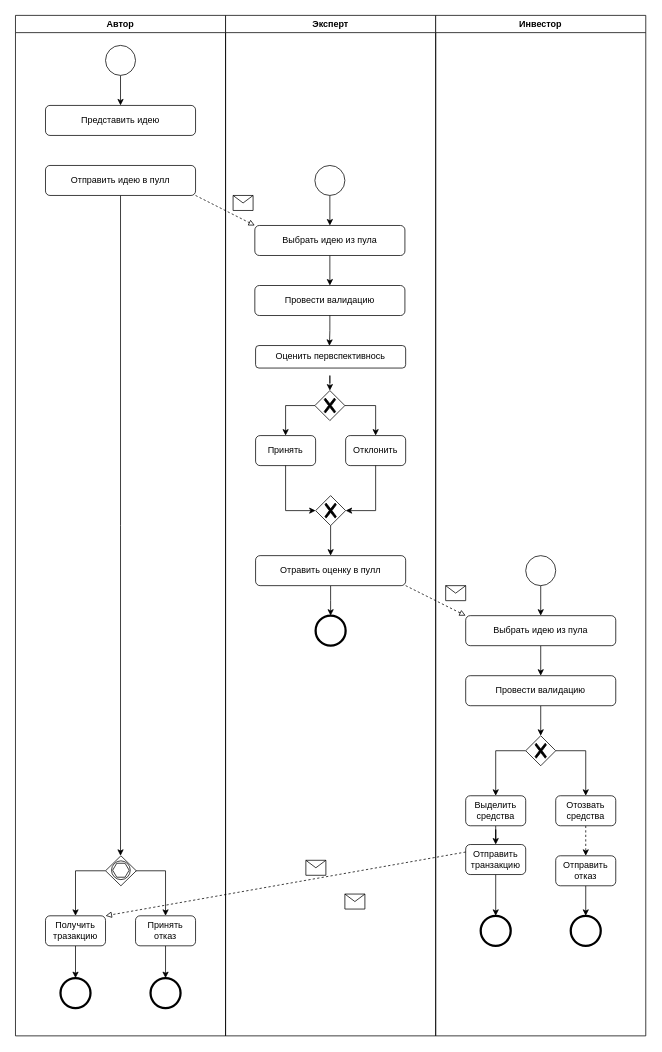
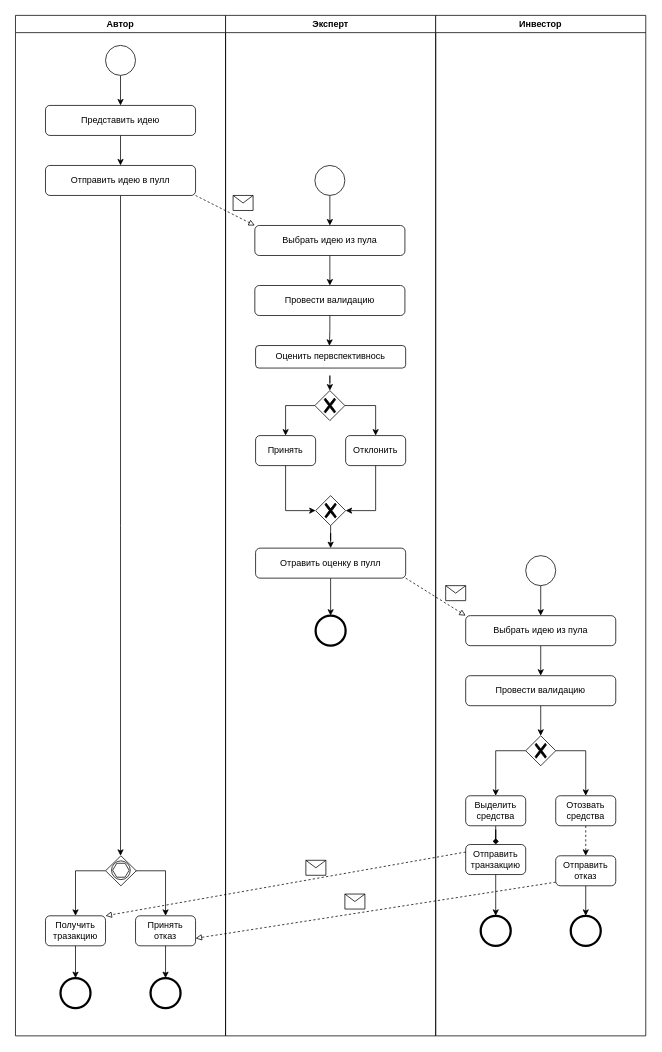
none -> (120, 147)
(330, 570) -> (330, 563)
(495, 837) -> (495, 837)
none -> (378, 909)
